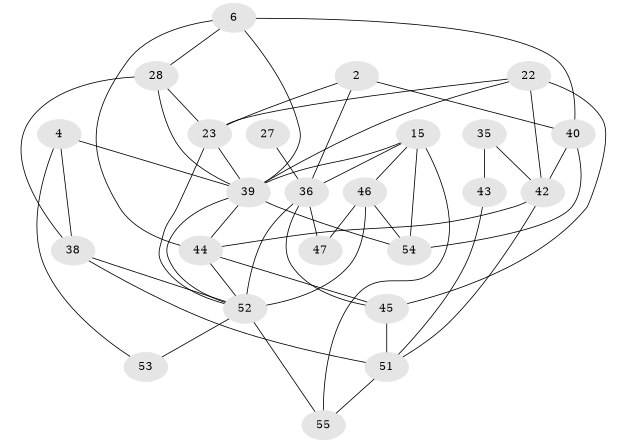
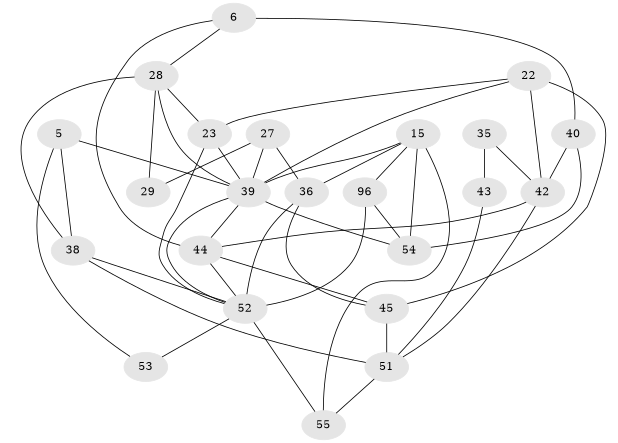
(357, 76) -> none
(296, 116) -> (258, 163)
(59, 134) -> (59, 134)
none -> (148, 192)
(365, 192) -> (365, 192)
(320, 251) -> none
